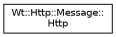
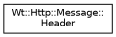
(58, 19) -> (58, 19)
